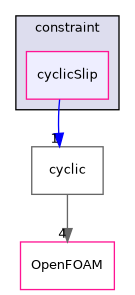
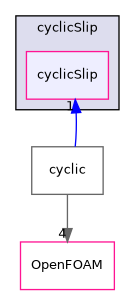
(67, 28) -> (67, 28)
(59, 118) -> (76, 130)
